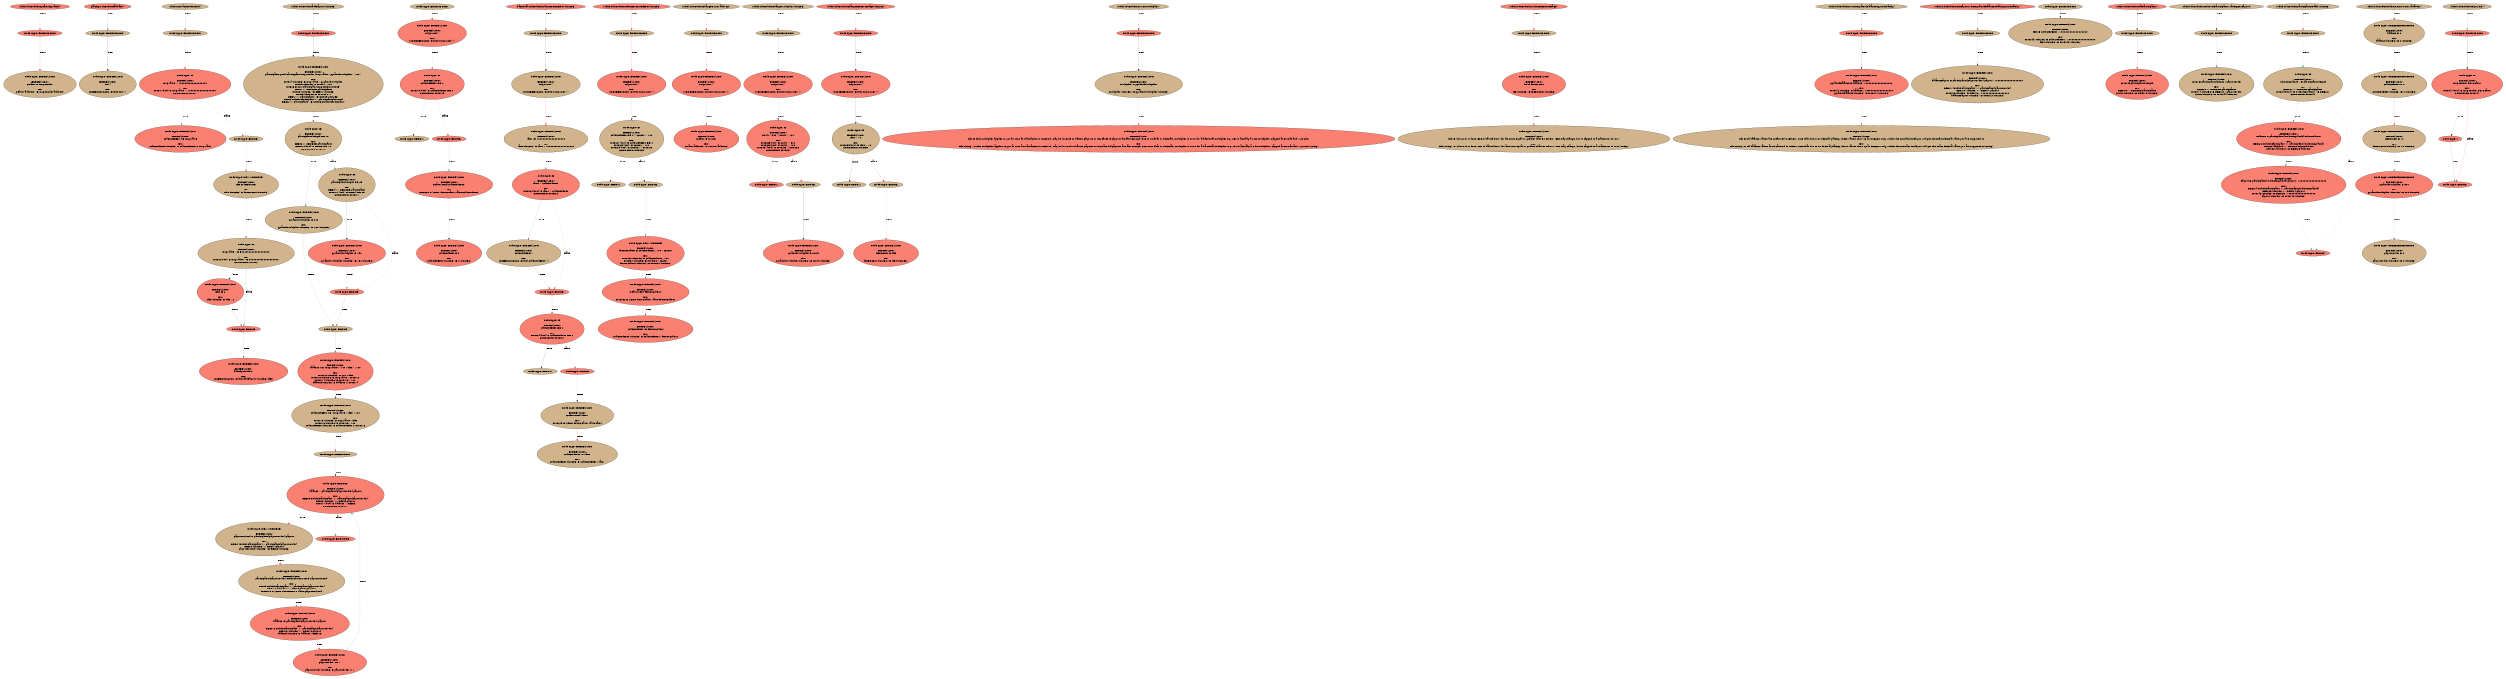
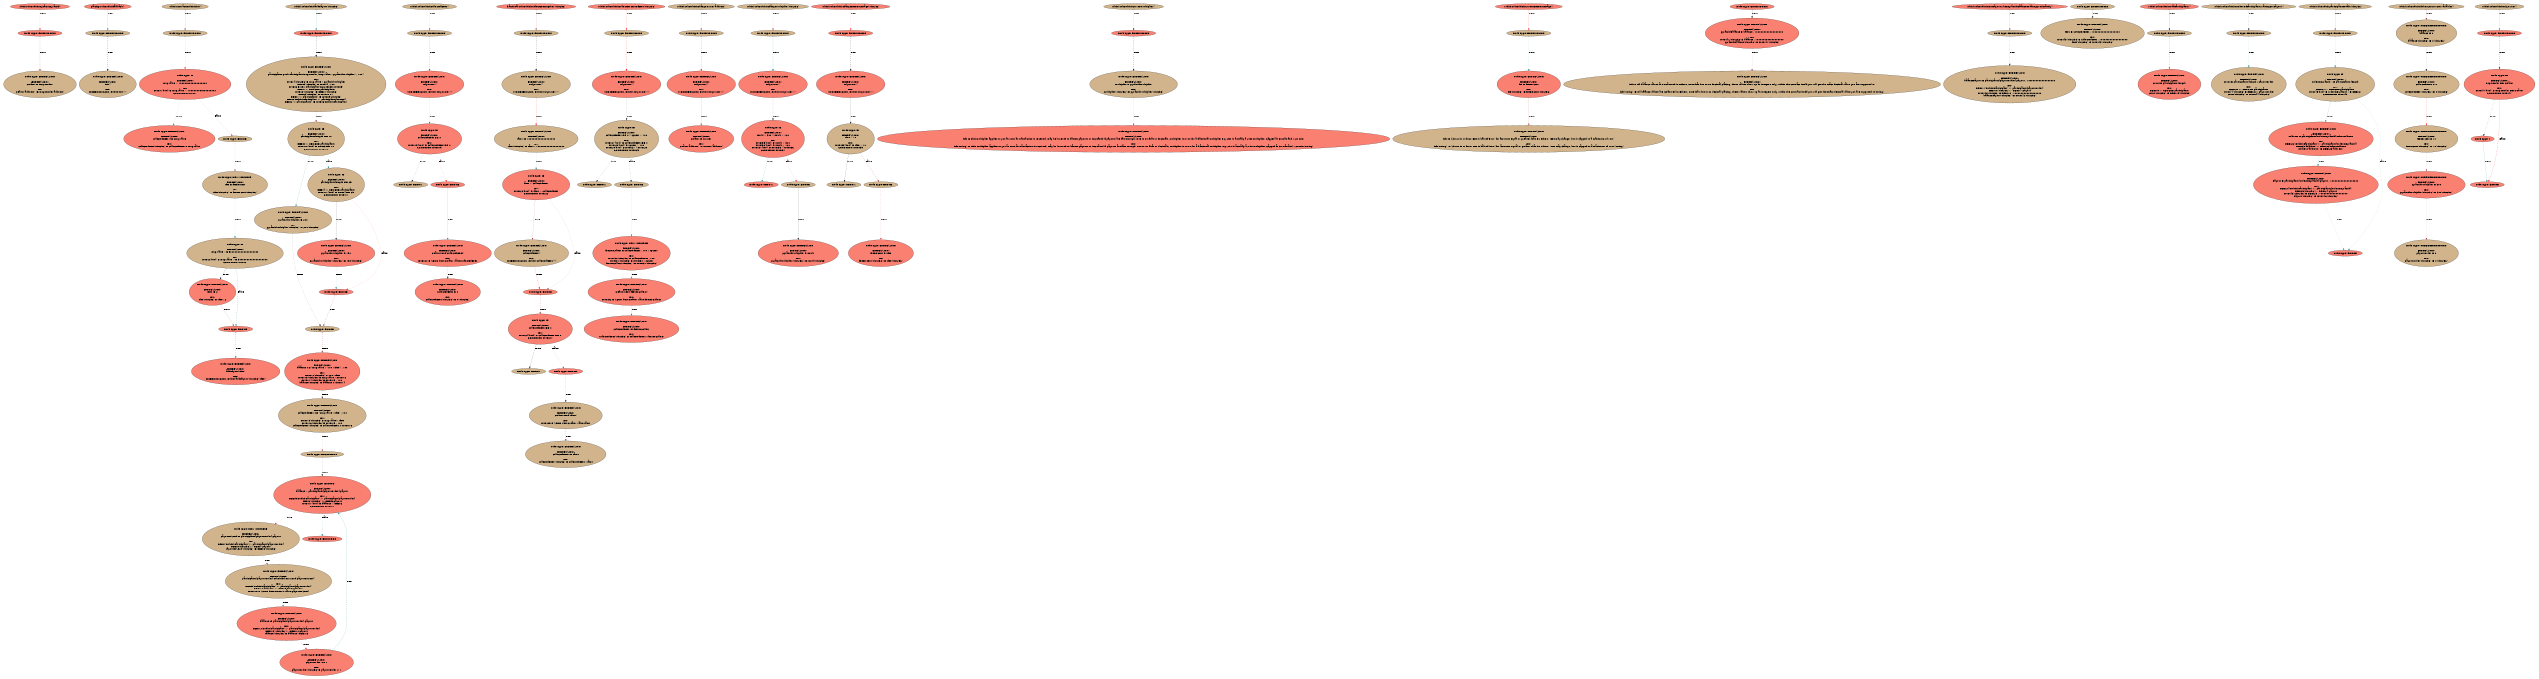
none -> (430, 7)
(1862, 7) -> none
